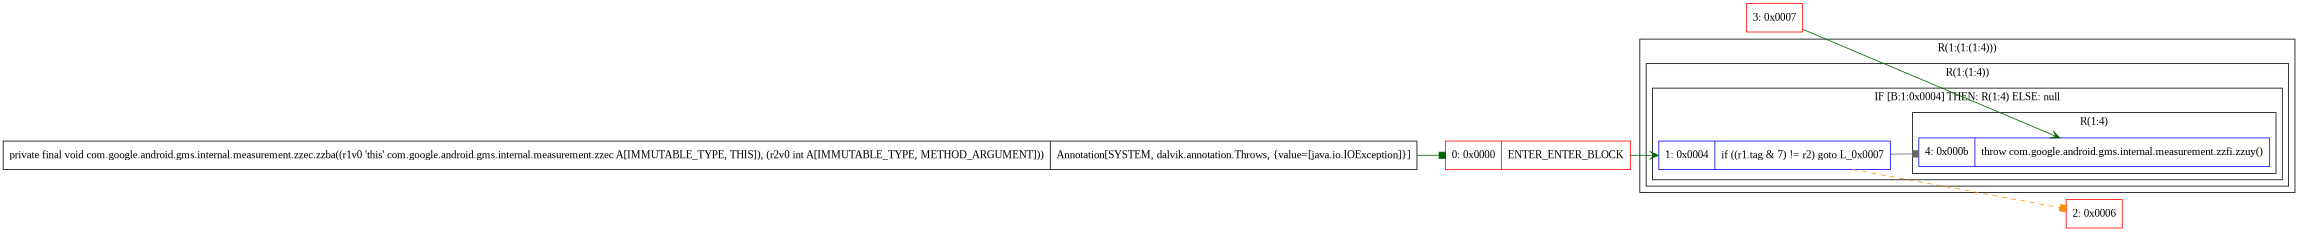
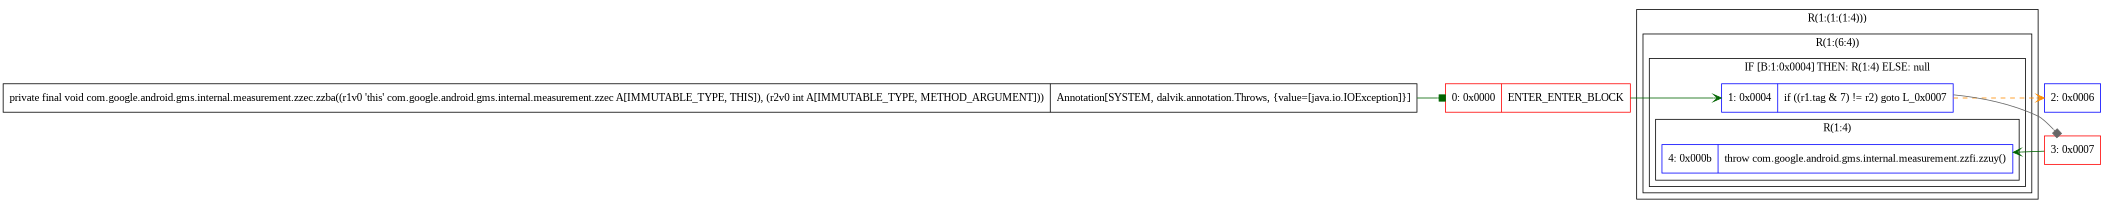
(1967, 73) -> (1837, 43)
(1901, 154) -> (2007, 105)
(2007, 198) -> (2001, 98)
(2094, 214) -> (2073, 98)
